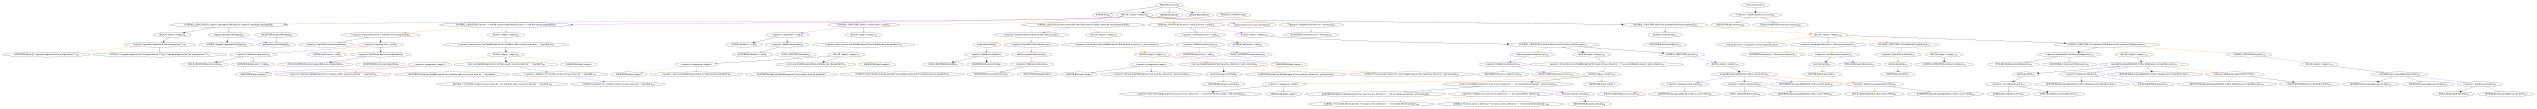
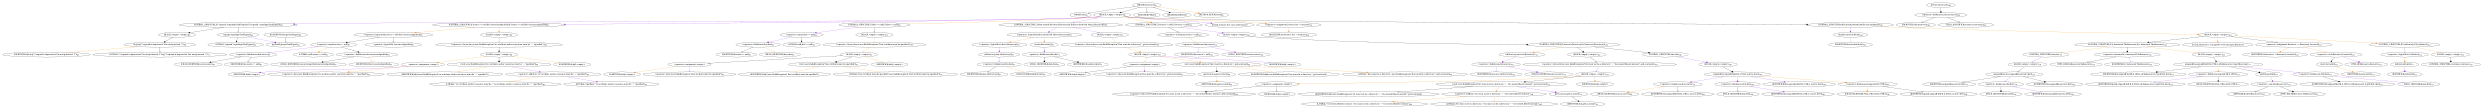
(1248, 45) -> none
(2018, 79) -> (2271, 79)
